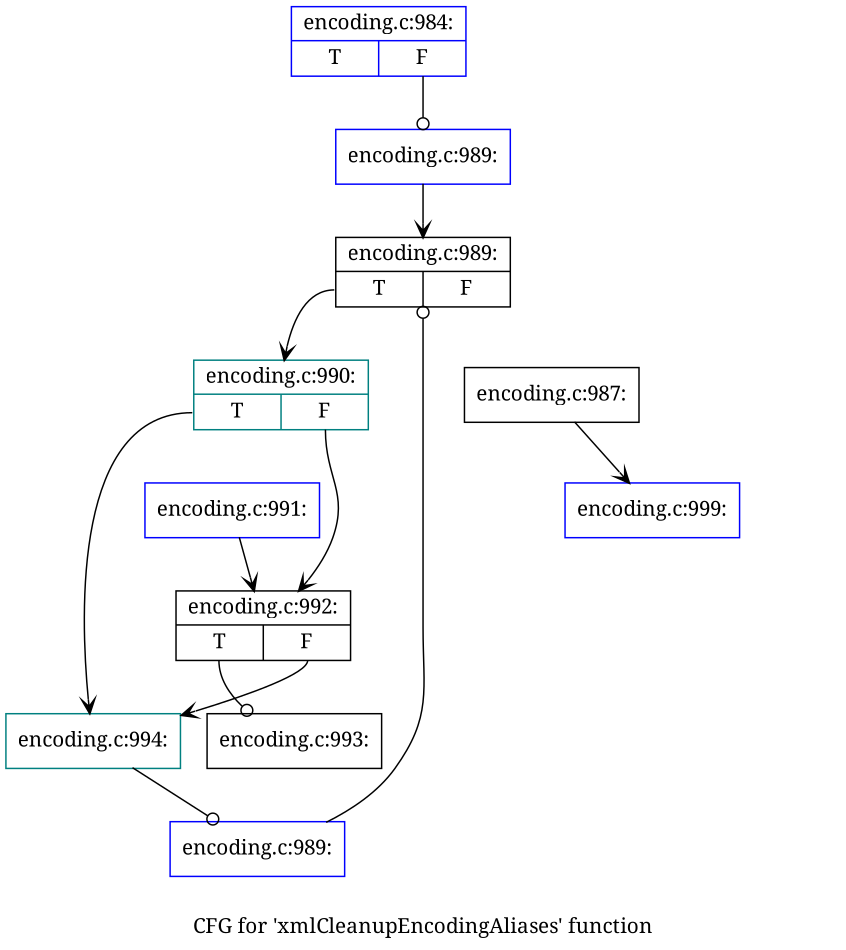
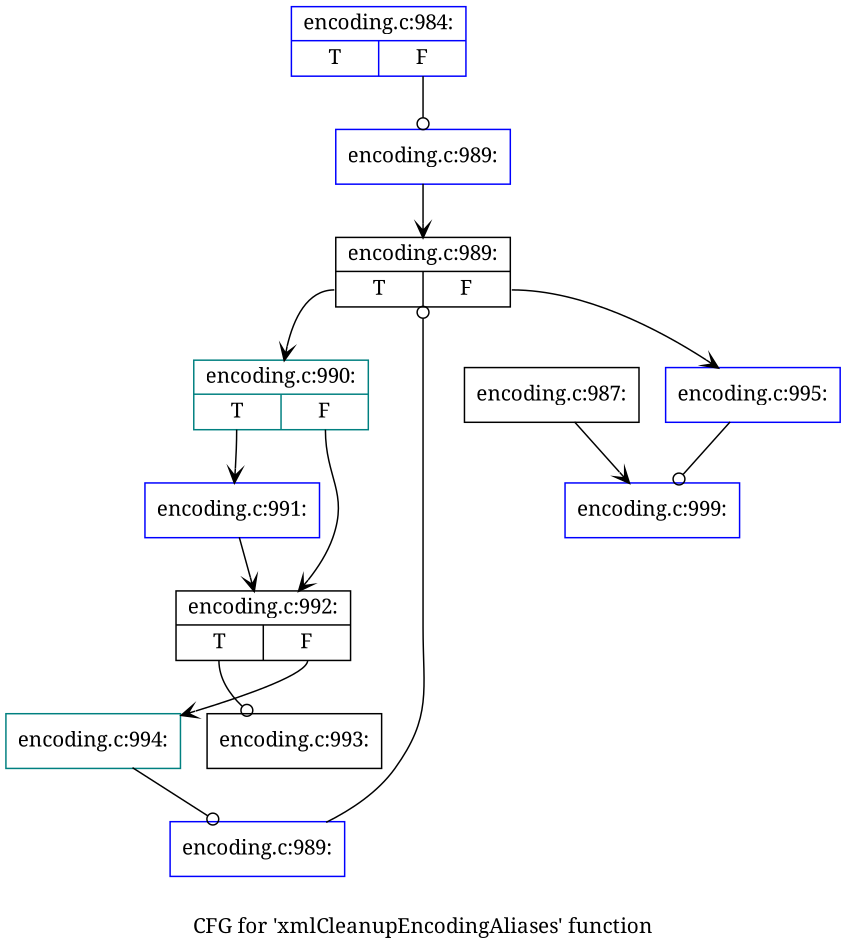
none -> (753, 395)
(92, 530) -> (236, 449)
